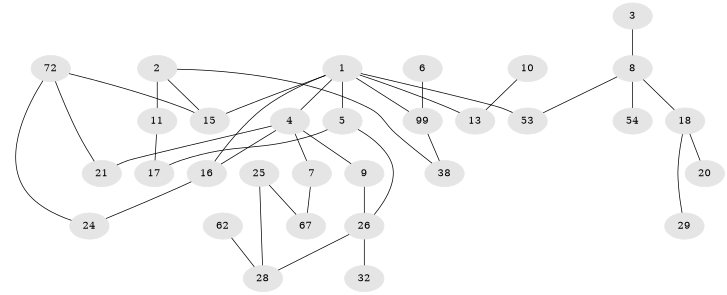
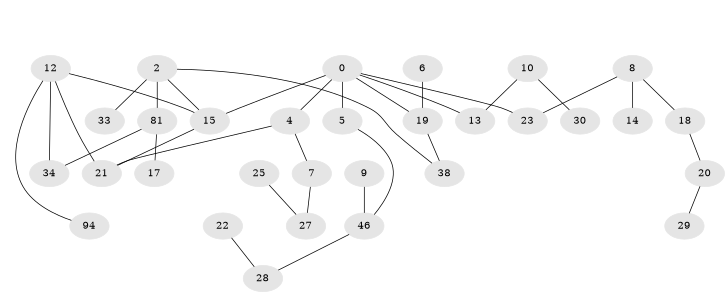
(633, 16) -> none
(51, 69) -> (51, 69)
(342, 69) -> (342, 69)
none -> (105, 121)
(157, 121) -> (157, 121)
(423, 121) -> (423, 121)
(528, 121) -> (528, 121)
none -> (580, 121)
(633, 121) -> (633, 121)
none -> (162, 145)
(261, 146) -> none
(327, 147) -> none
none -> (49, 174)
(207, 174) -> none
(678, 174) -> (695, 200)
(89, 226) -> (89, 226)
(223, 226) -> (223, 226)
(261, 226) -> none
(306, 226) -> (306, 226)
(364, 226) -> (364, 226)
(364, 279) -> none
